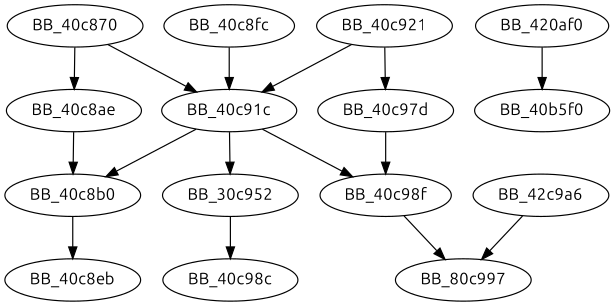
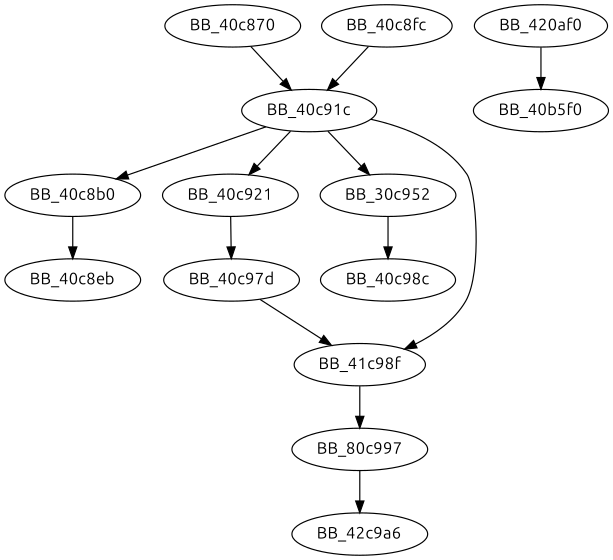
(312, 65) -> (274, 149)
(74, 111) -> none
(386, 195) -> (360, 365)
(506, 233) -> (360, 486)
